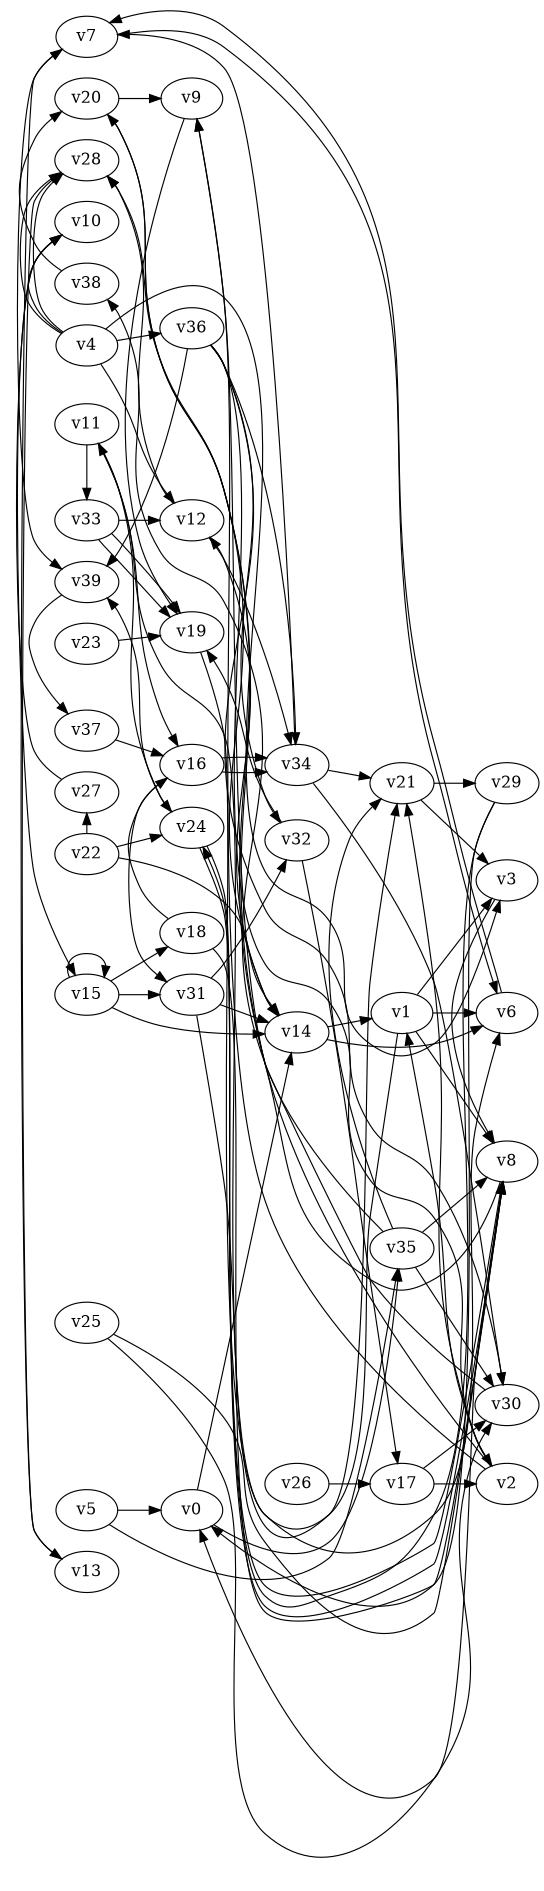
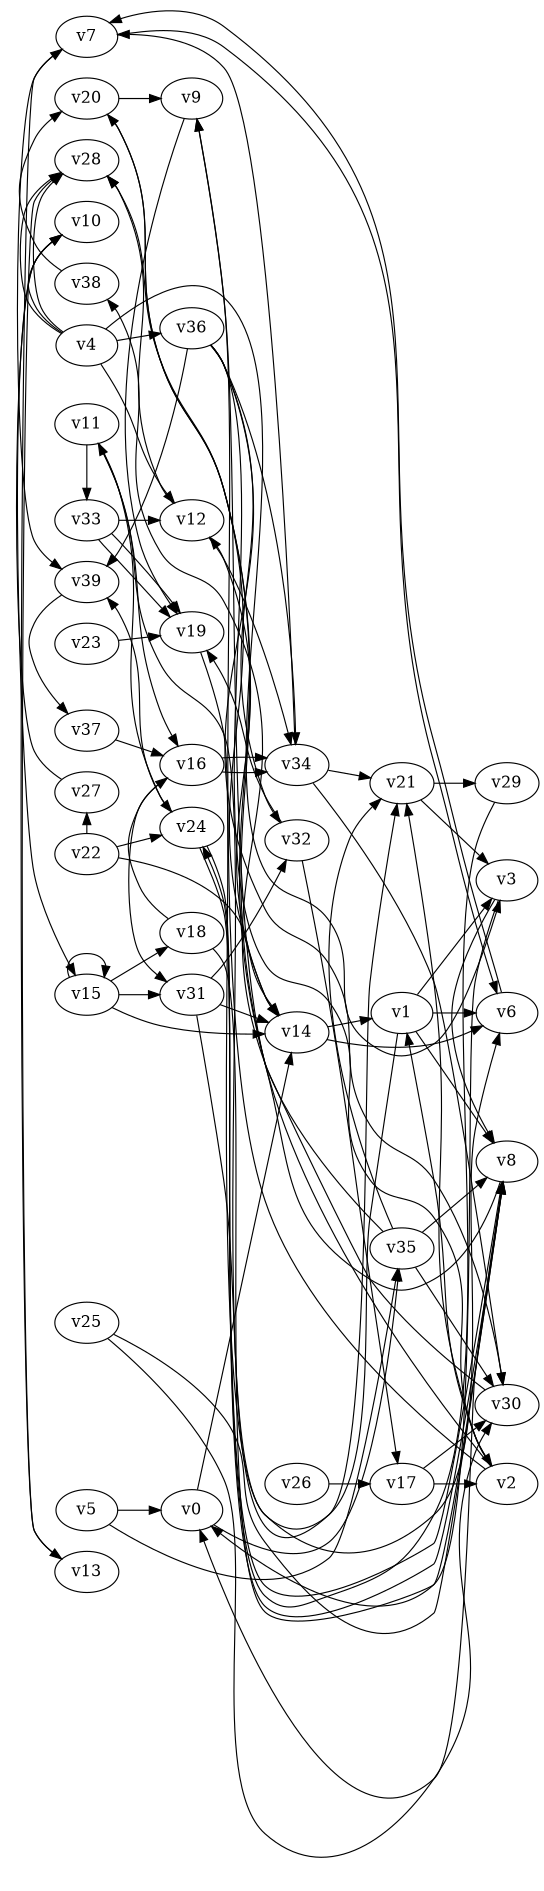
(468, 1312) -> (466, 1361)
